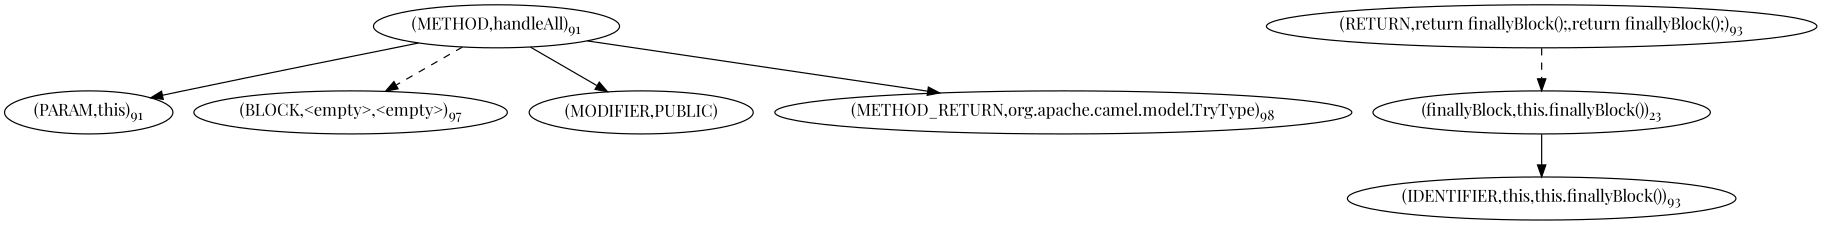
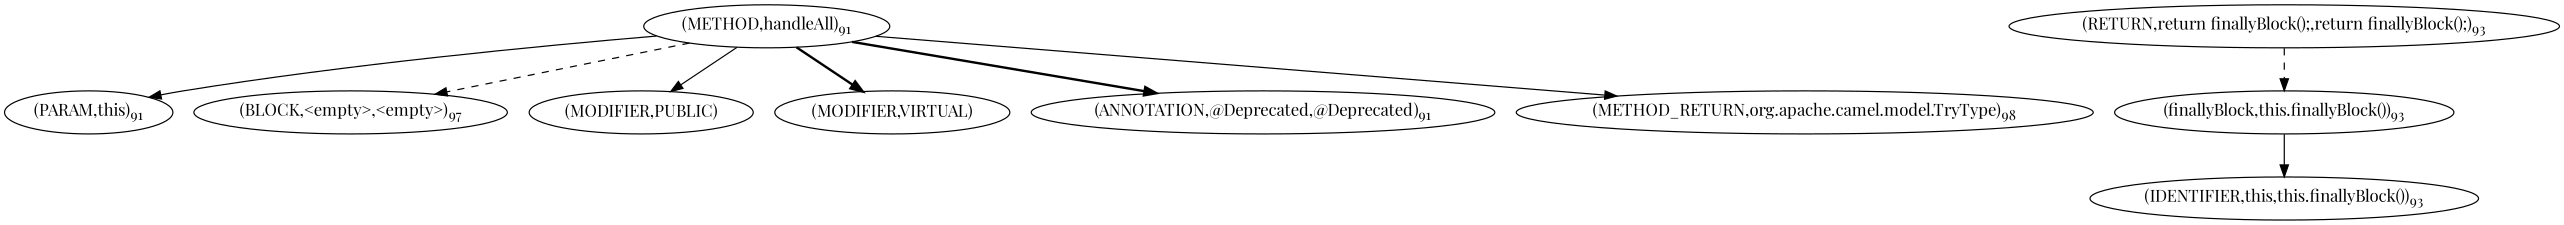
(1655, 111) -> (2398, 111)
none -> (892, 112)
none -> (1263, 112)
